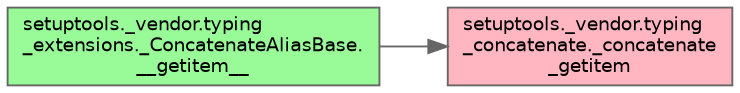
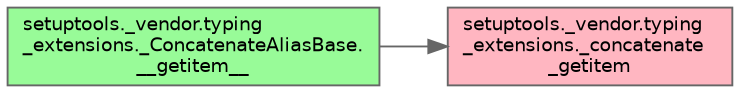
(590, 46) -> (590, 46)
